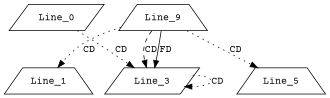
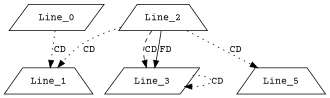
(163, 18) -> (163, 18)
(103, 47) -> (53, 46)
